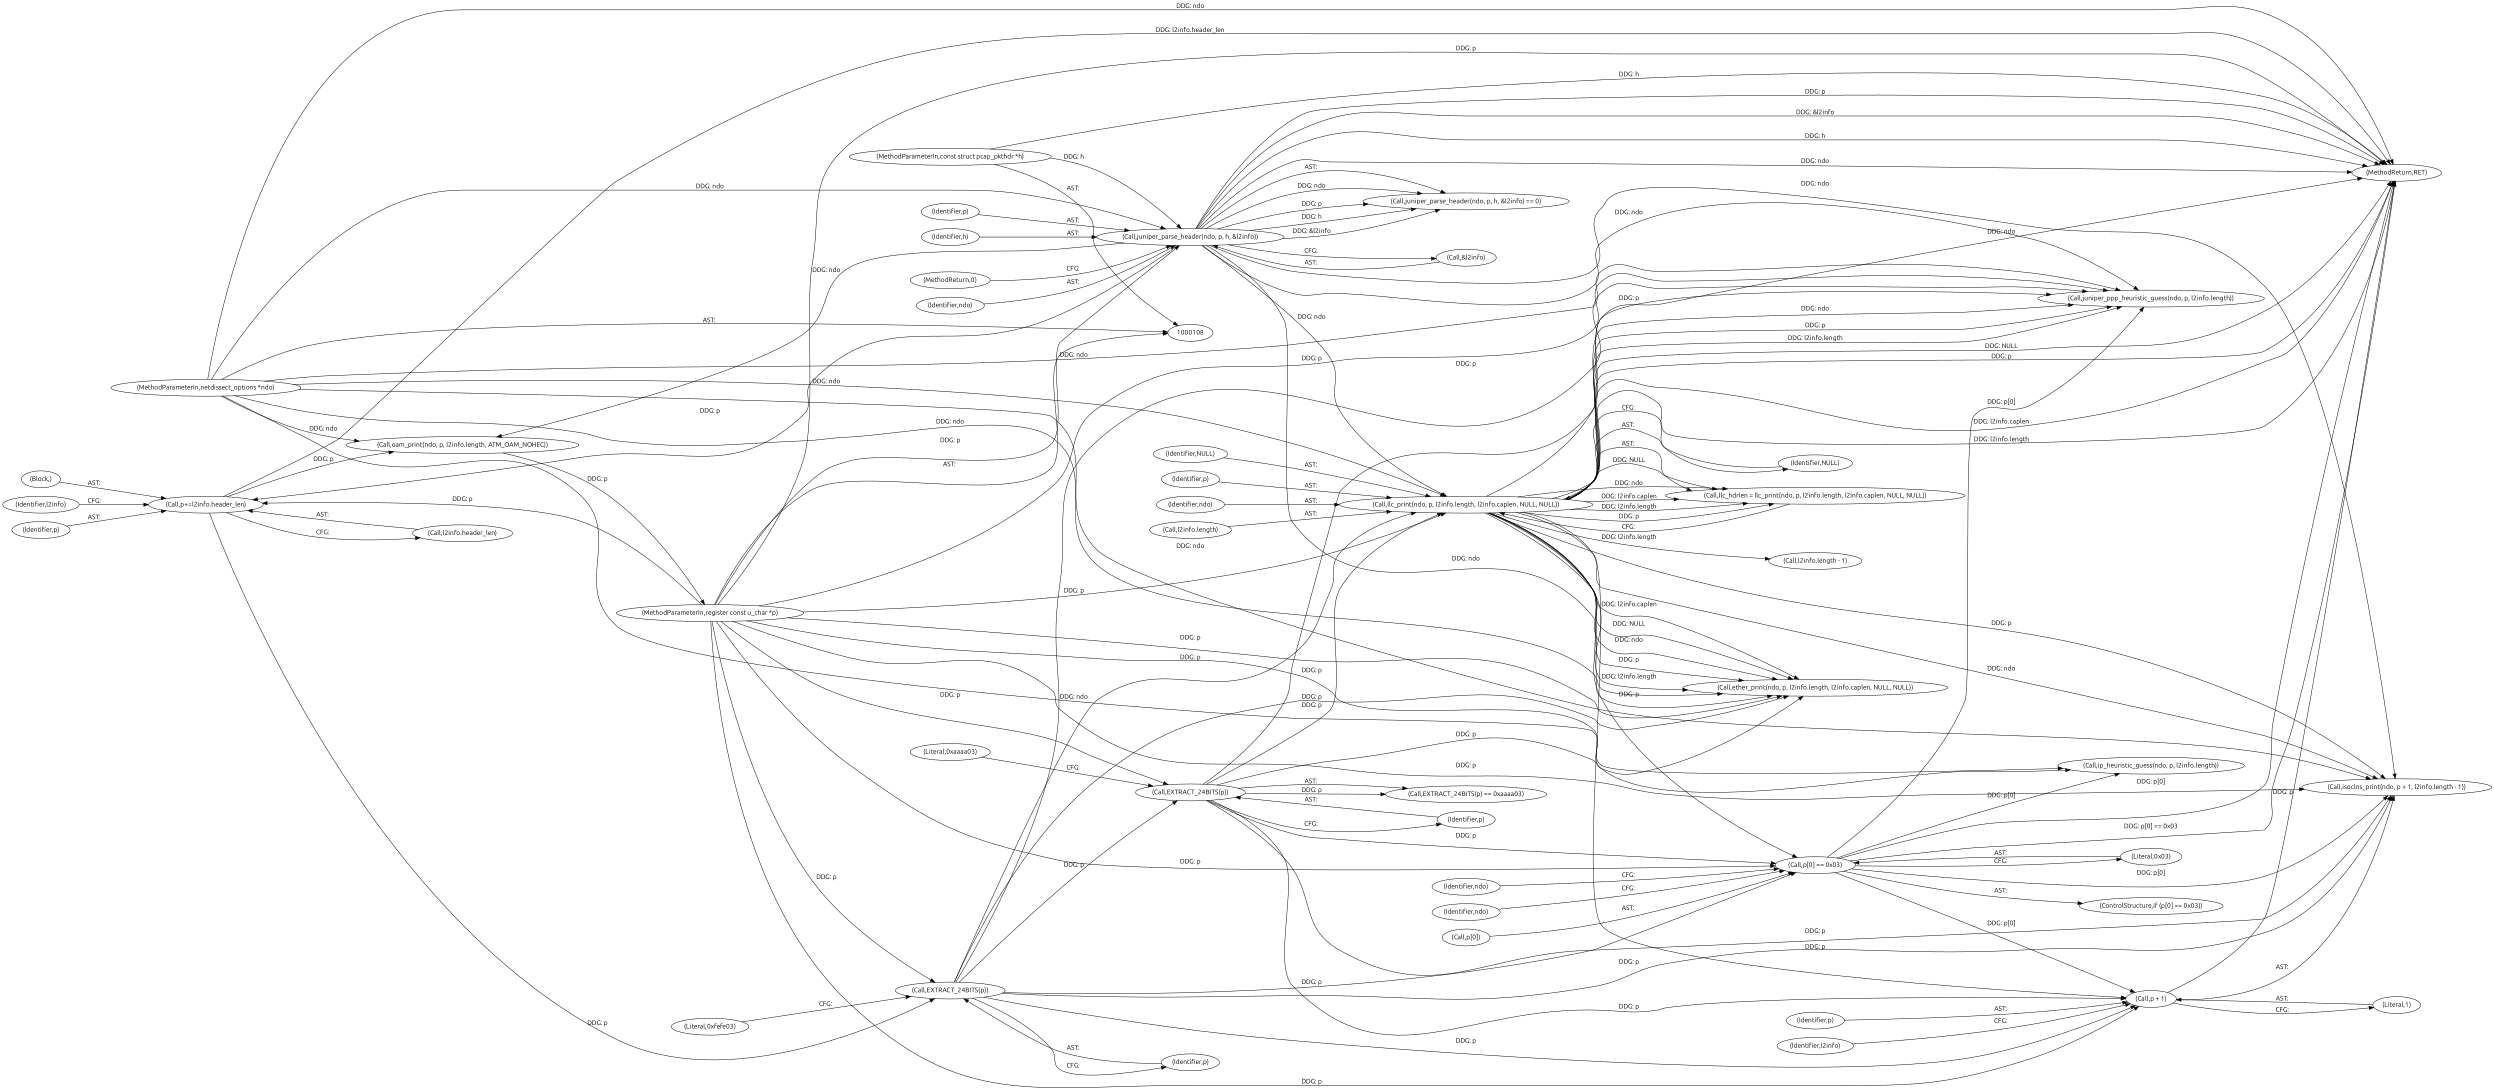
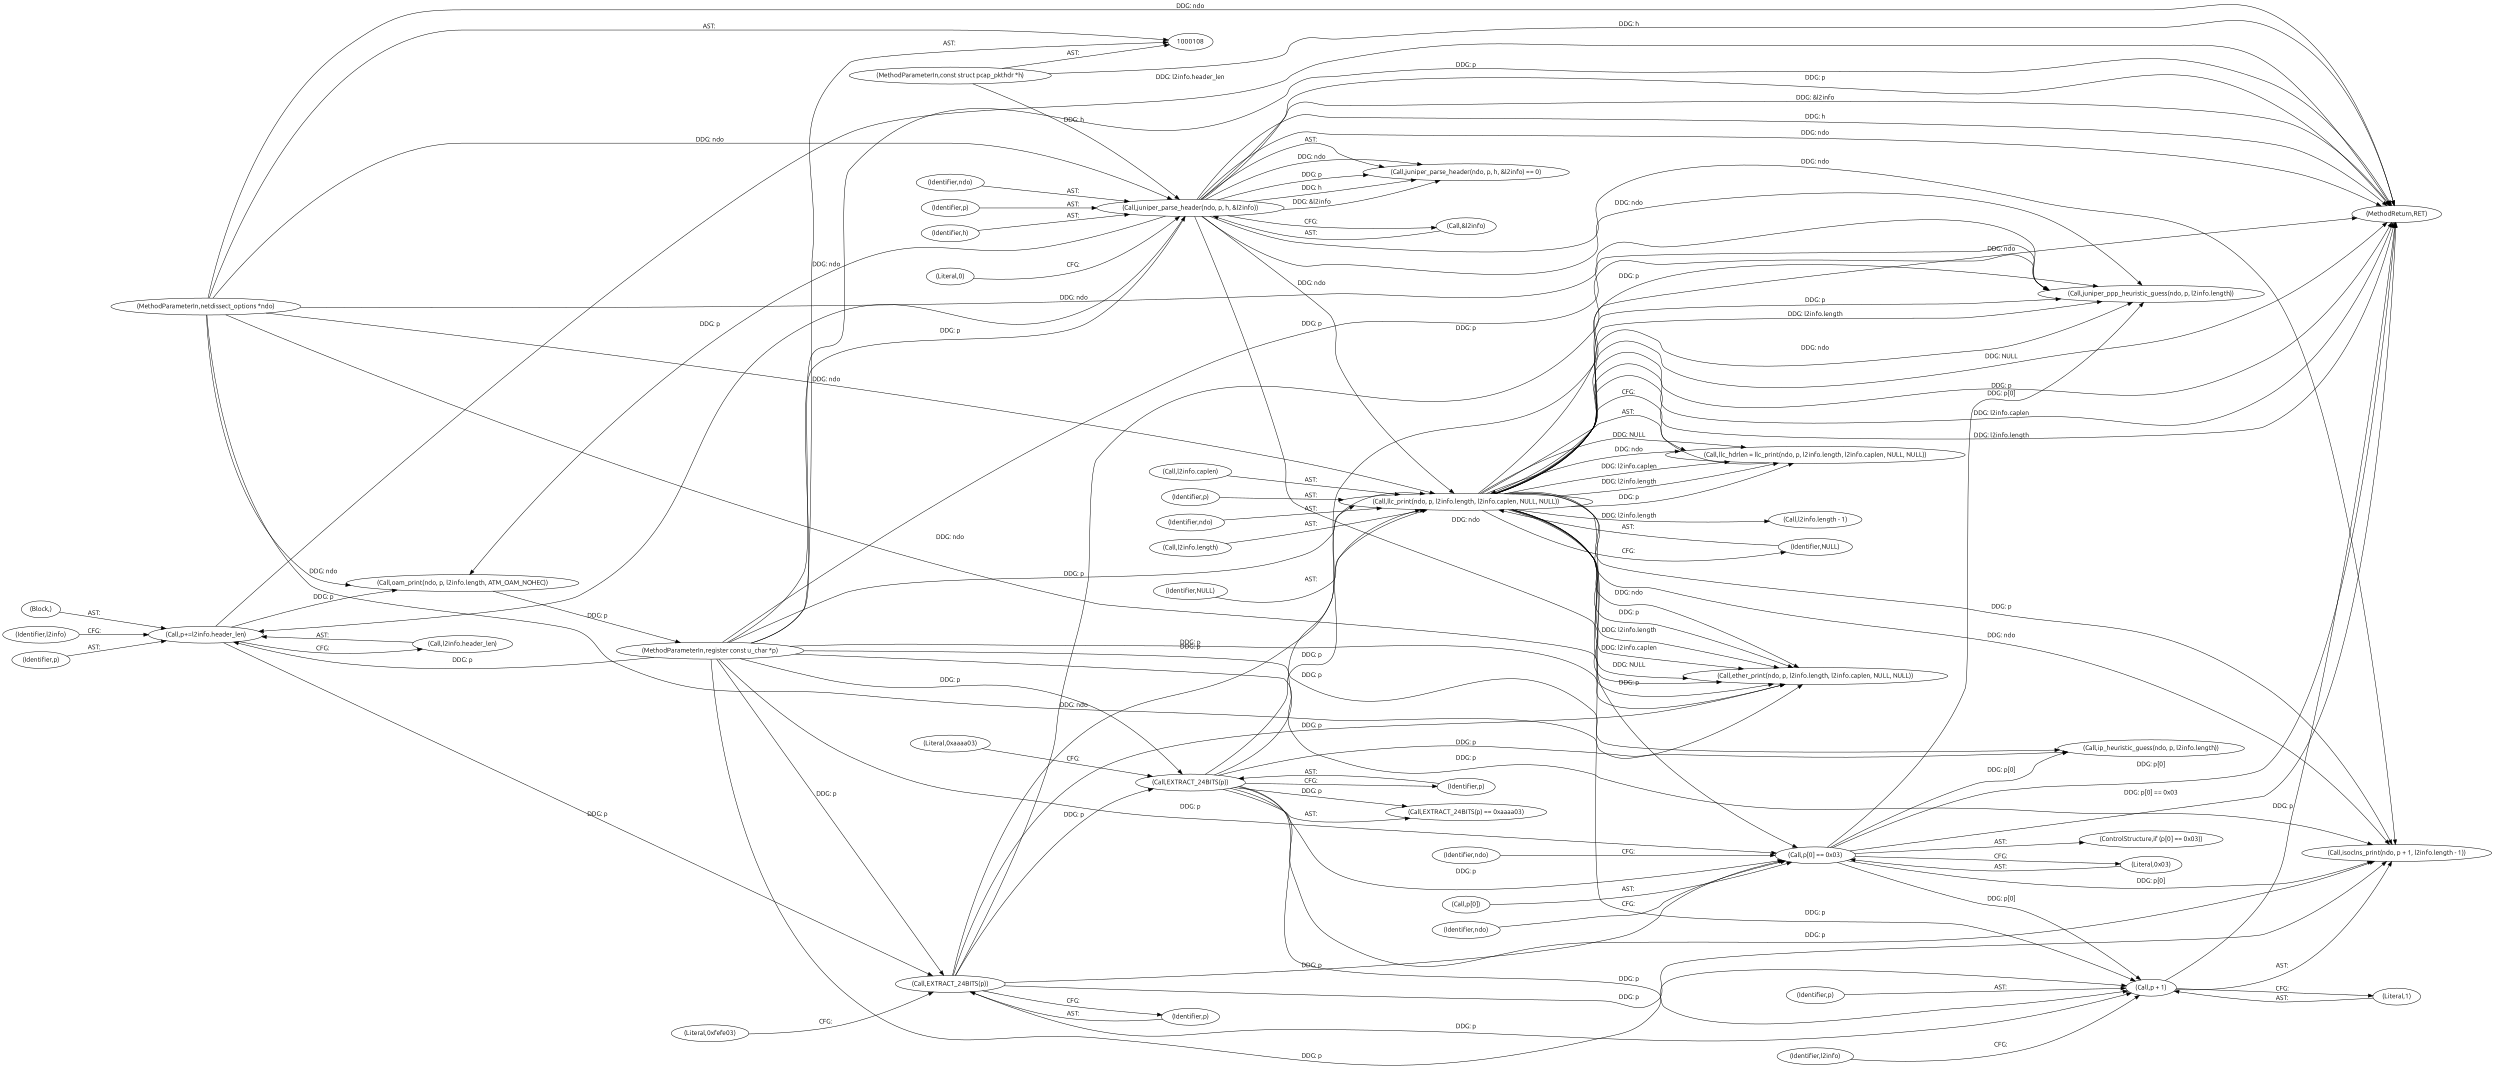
(950, 280) -> (950, 277)
none -> (1190, 472)
(1283, 623) -> none
